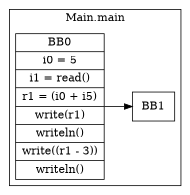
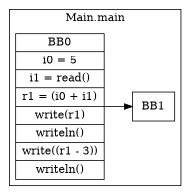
(60, 97) -> (60, 97)
